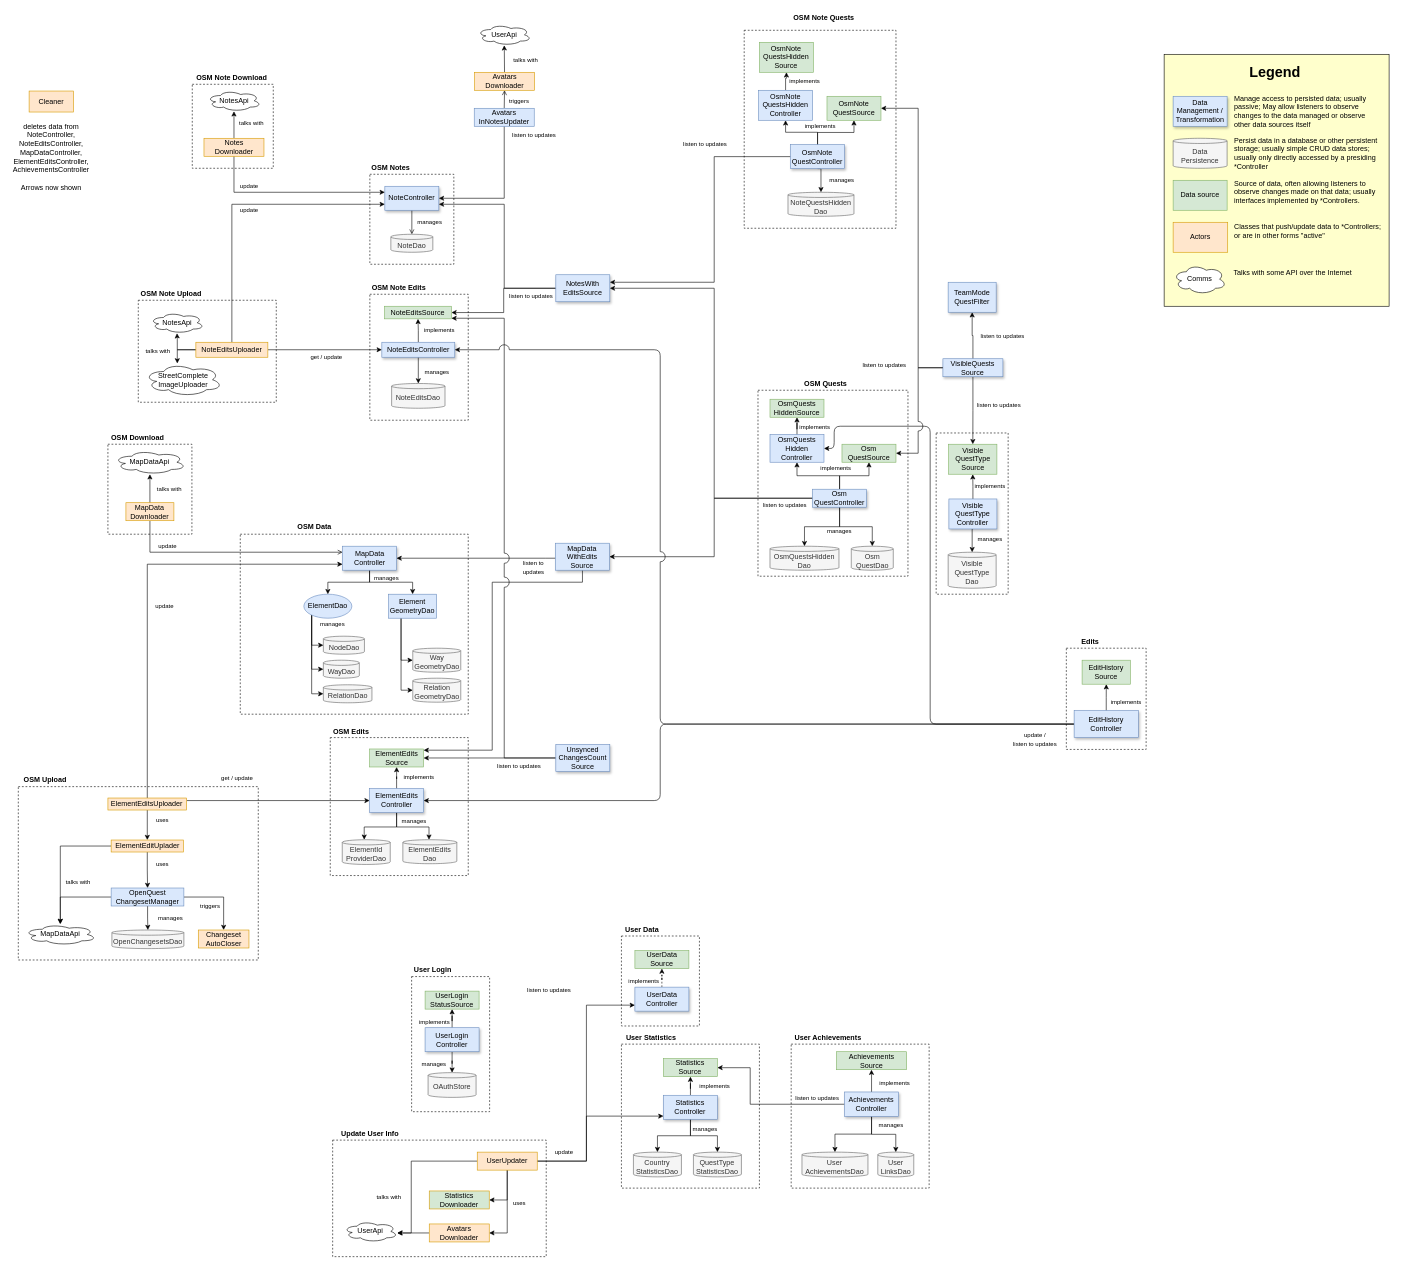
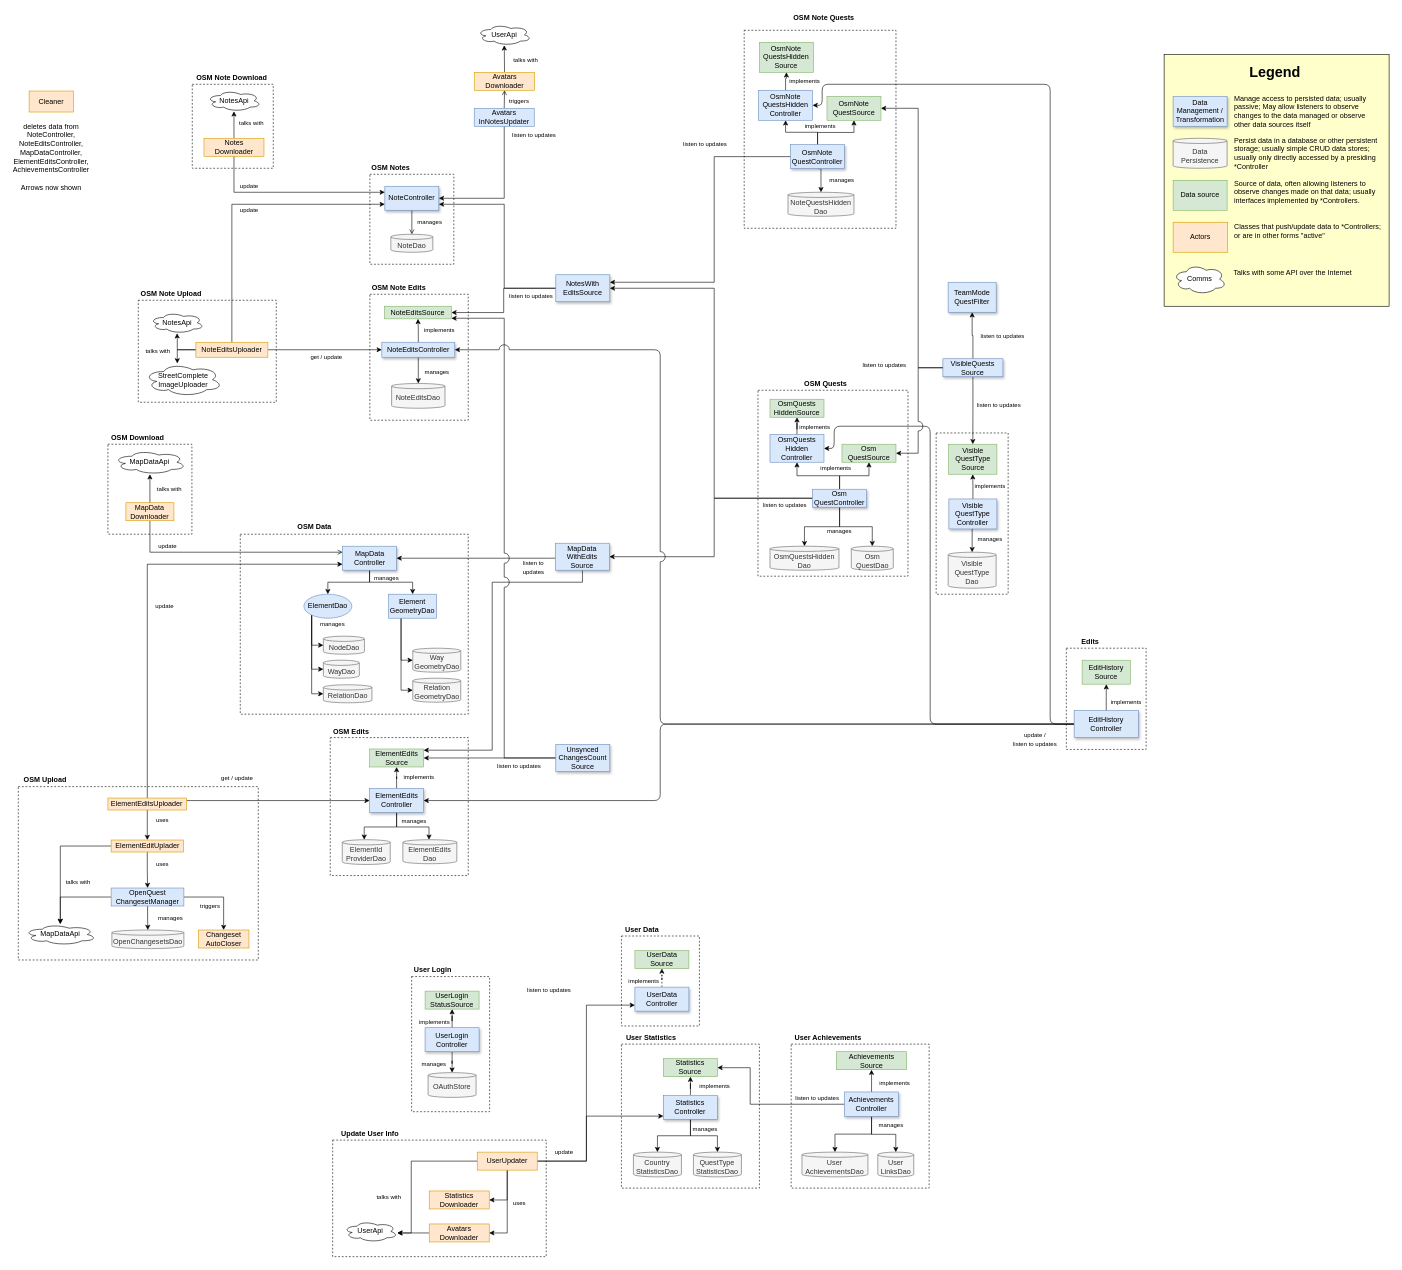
none -> (824, 85)
(459, 1200) -> (459, 1200)
